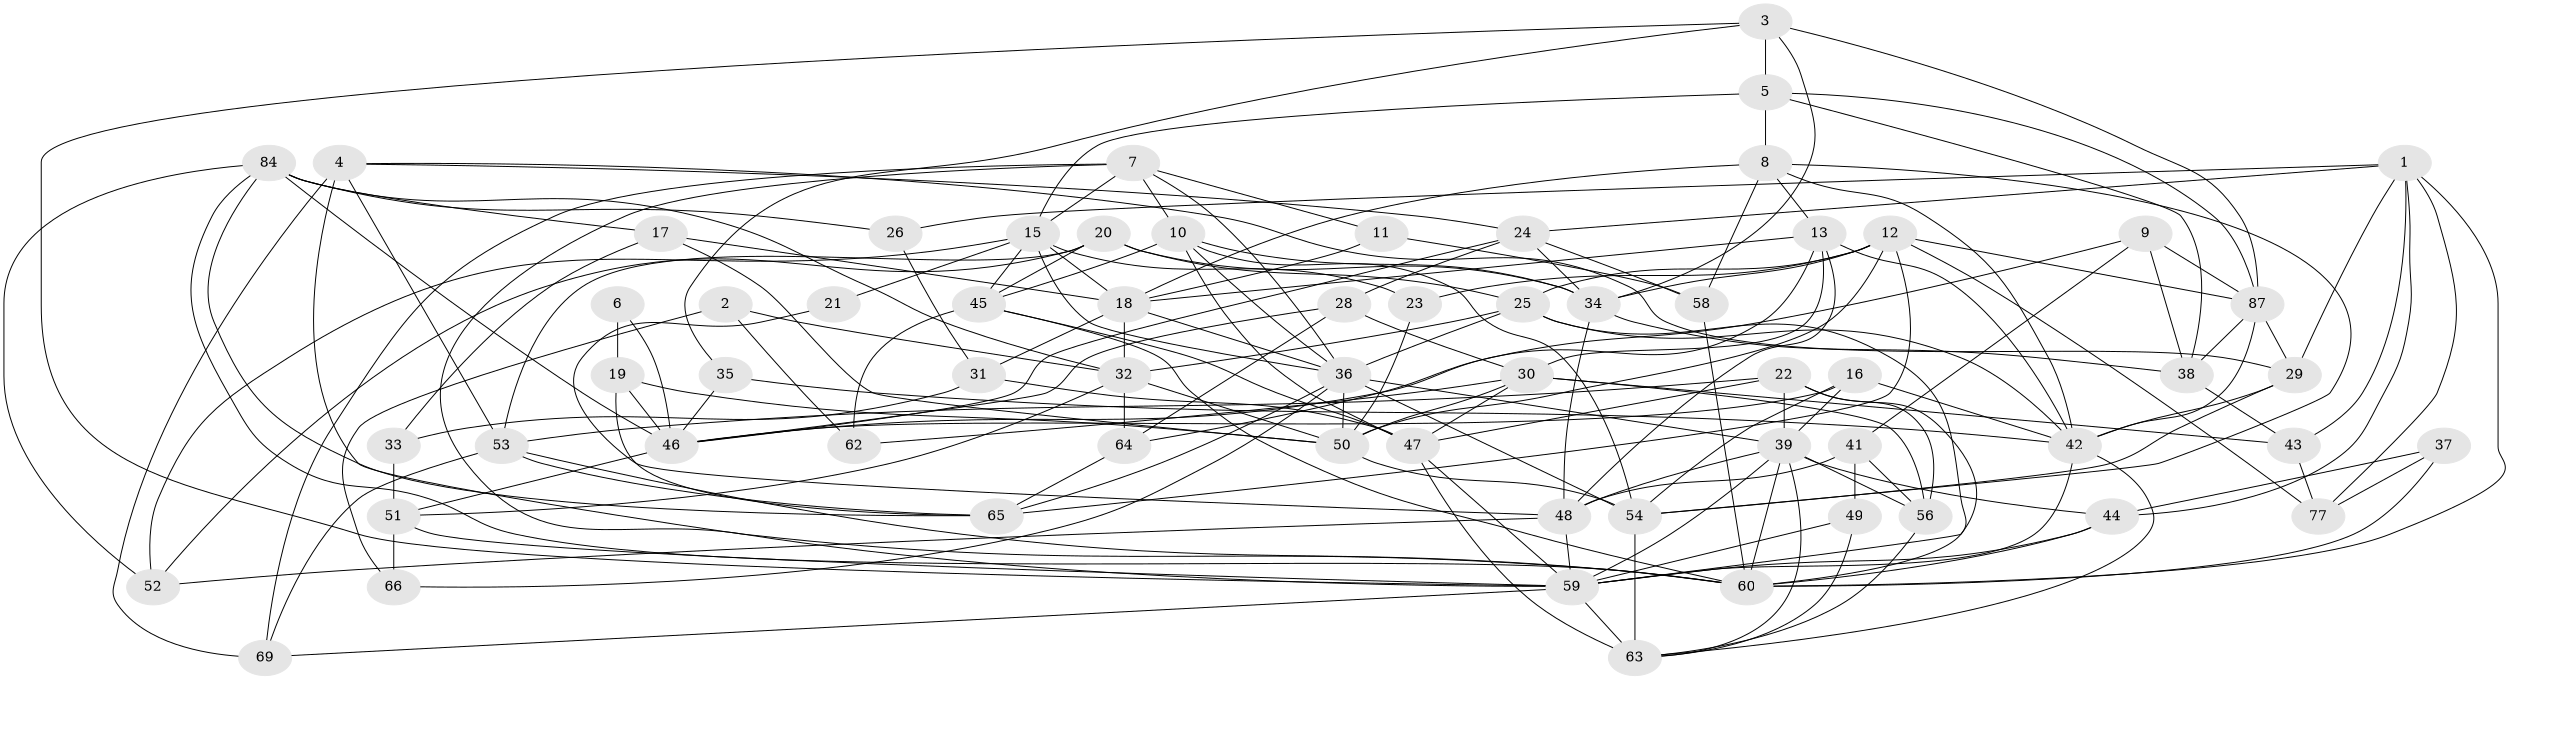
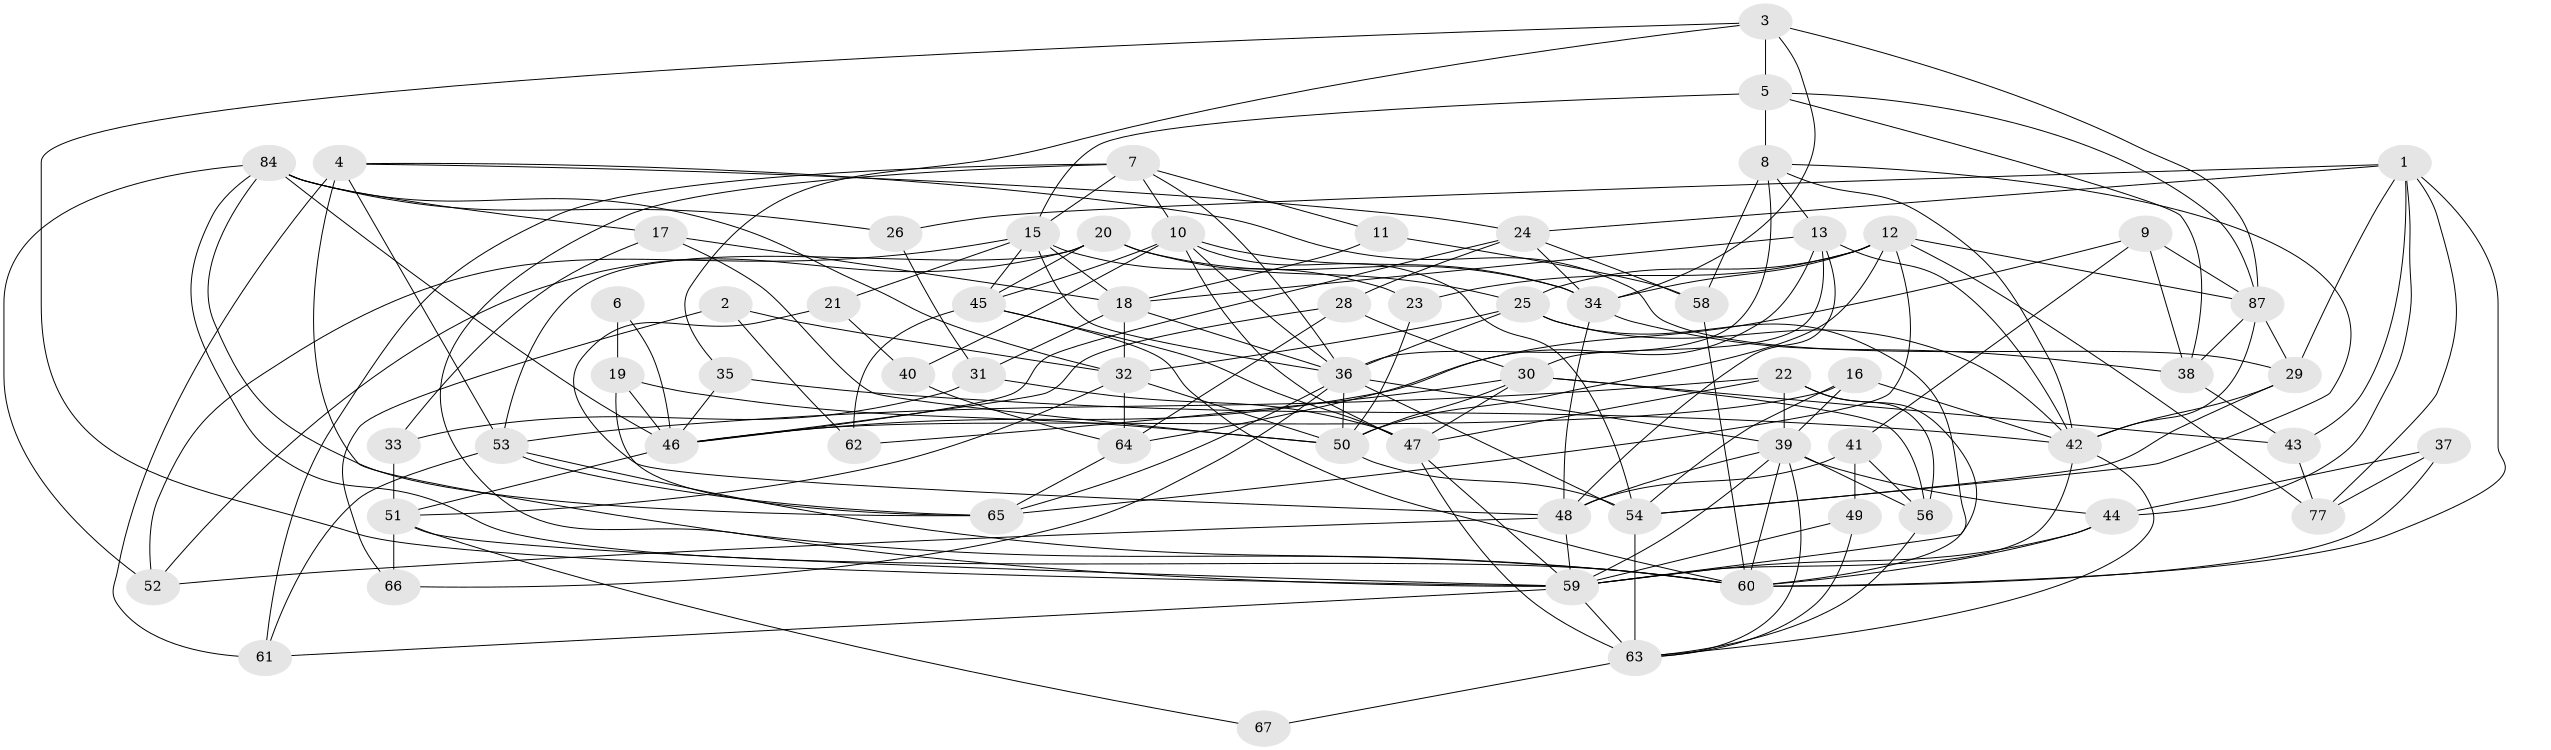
(1405, 203) -> (1740, 319)
none -> (908, 375)
(265, 658) -> (265, 658)
none -> (1264, 729)
